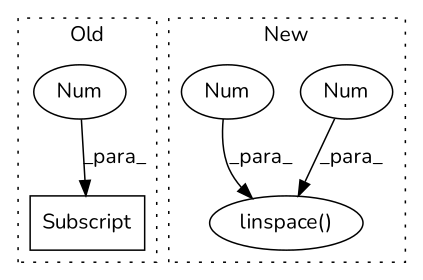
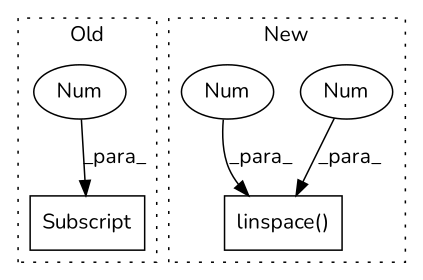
(286, 223) -> (283, 223)
